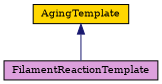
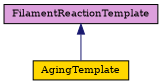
(81, 47) -> (81, 47)
